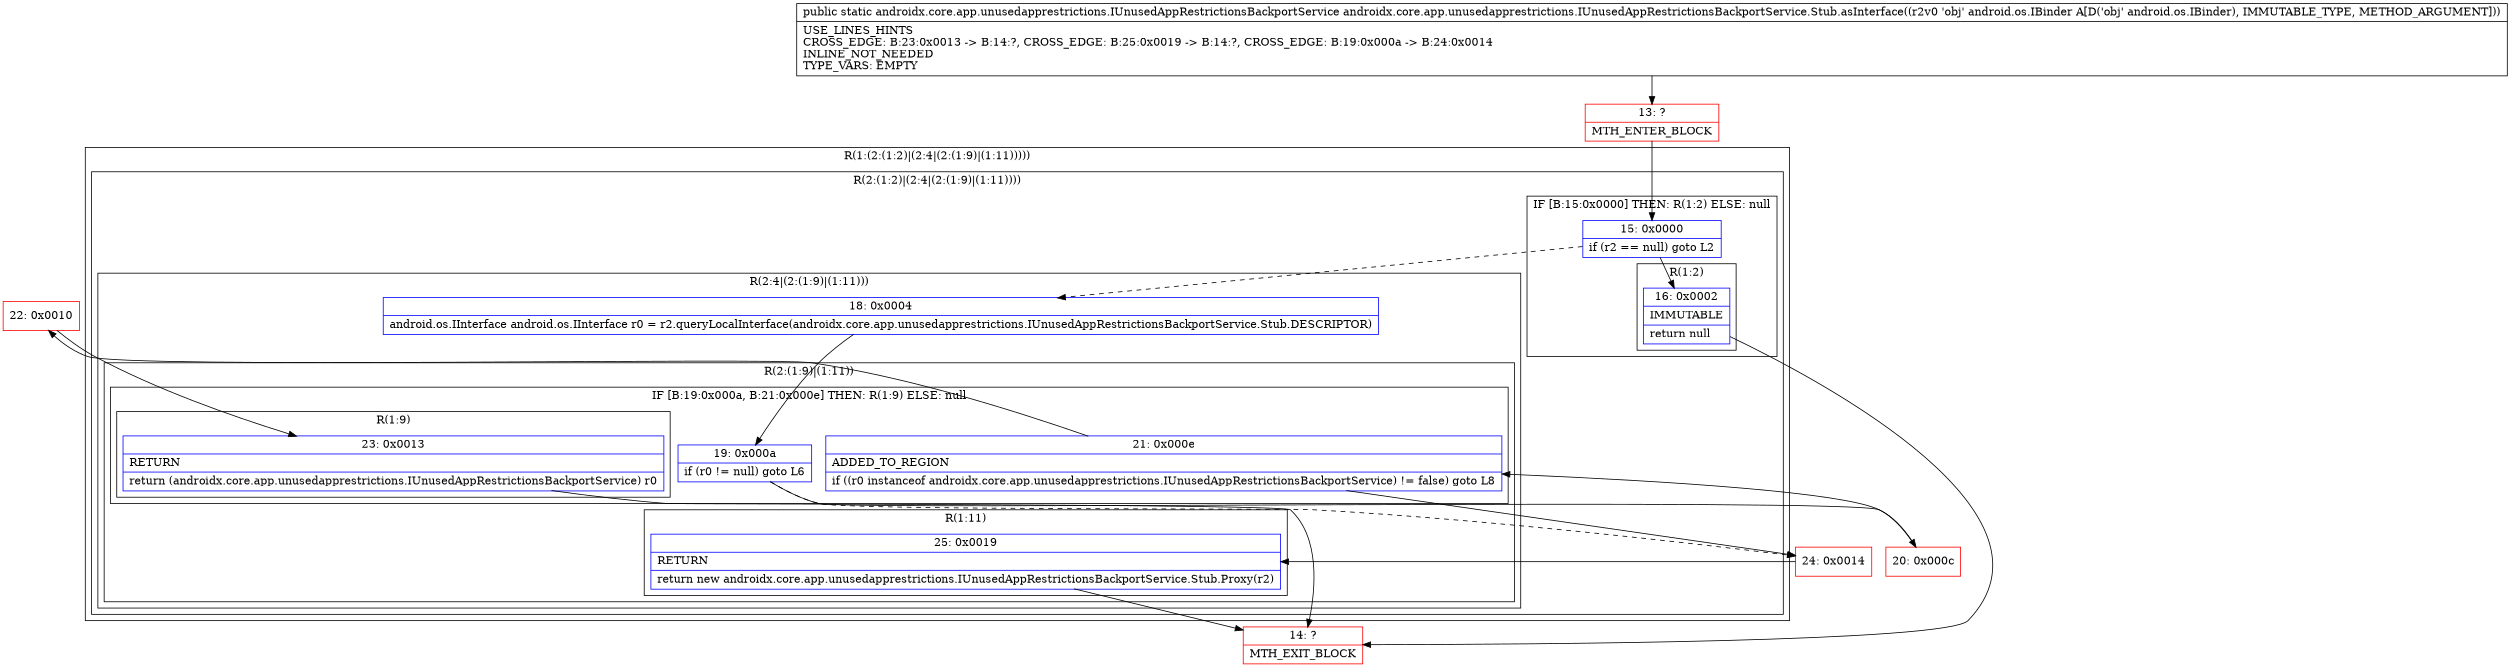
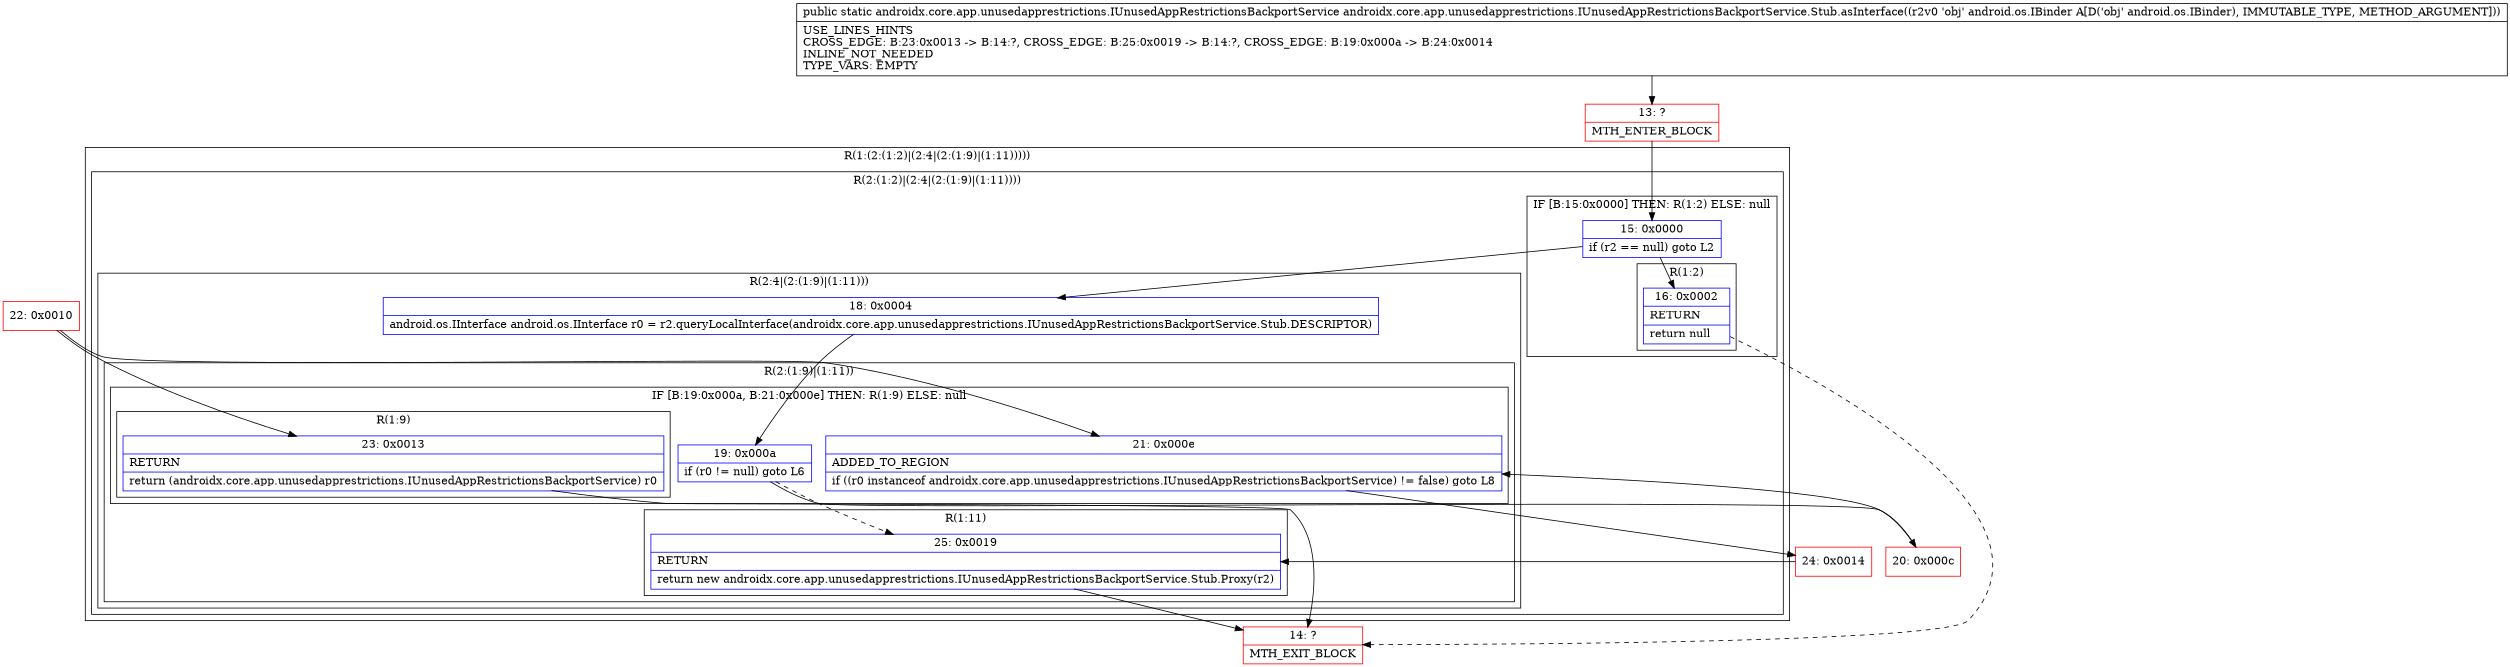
(1363, 268) -> (1363, 268)
(1687, 315) -> (1675, 315)
(573, 362) -> (577, 362)
(1303, 510) -> (844, 515)
(1881, 634) -> (1881, 634)
